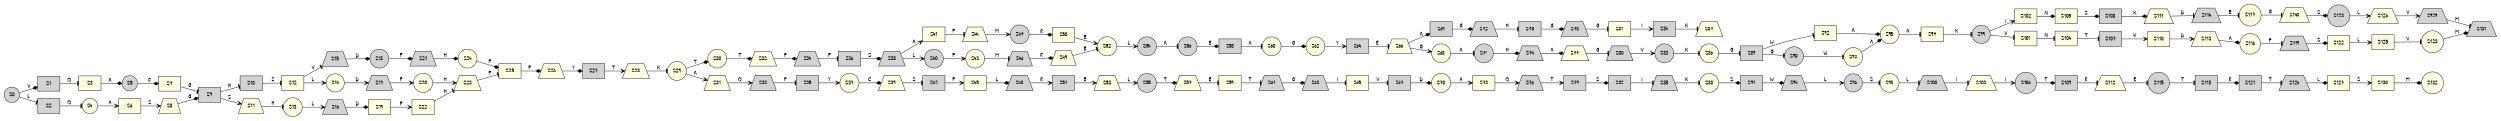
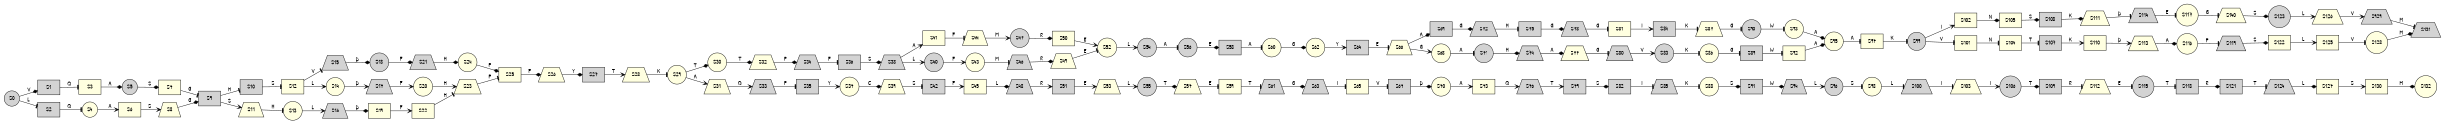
(1773, 55) -> (1730, 29)
(150, 80) -> (150, 84)
